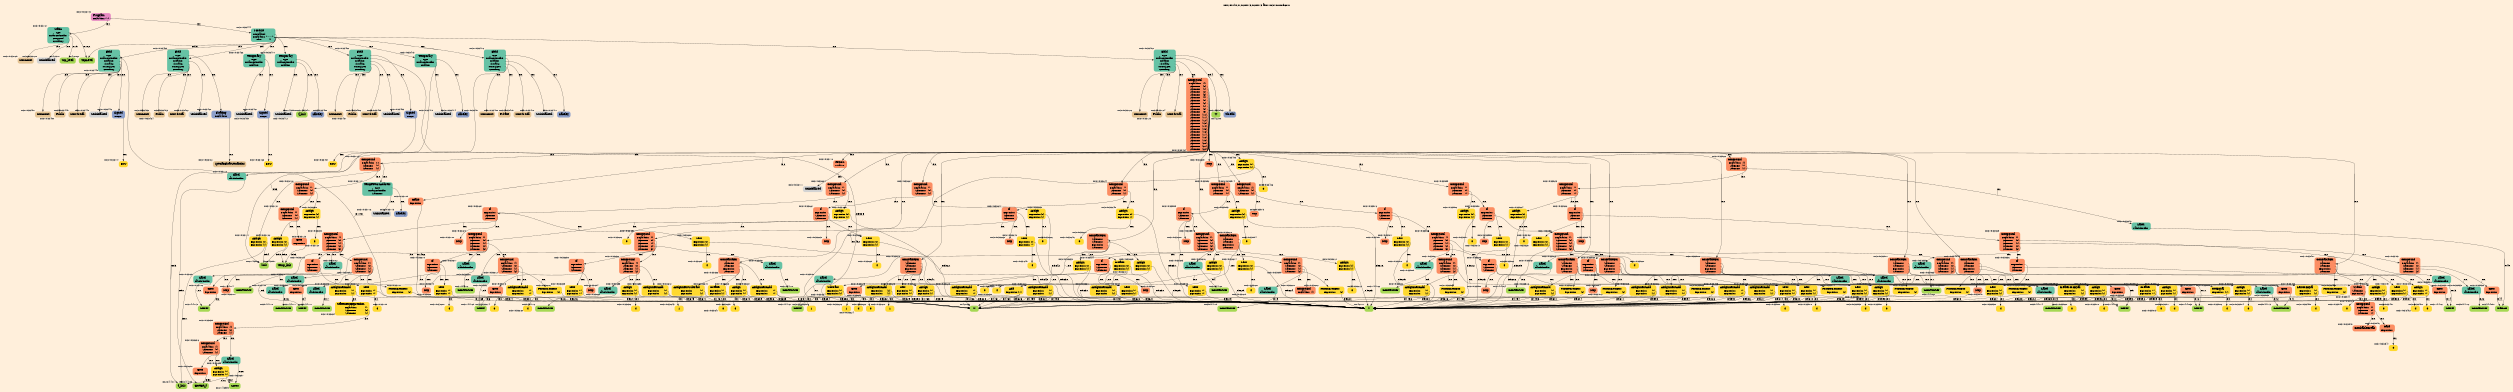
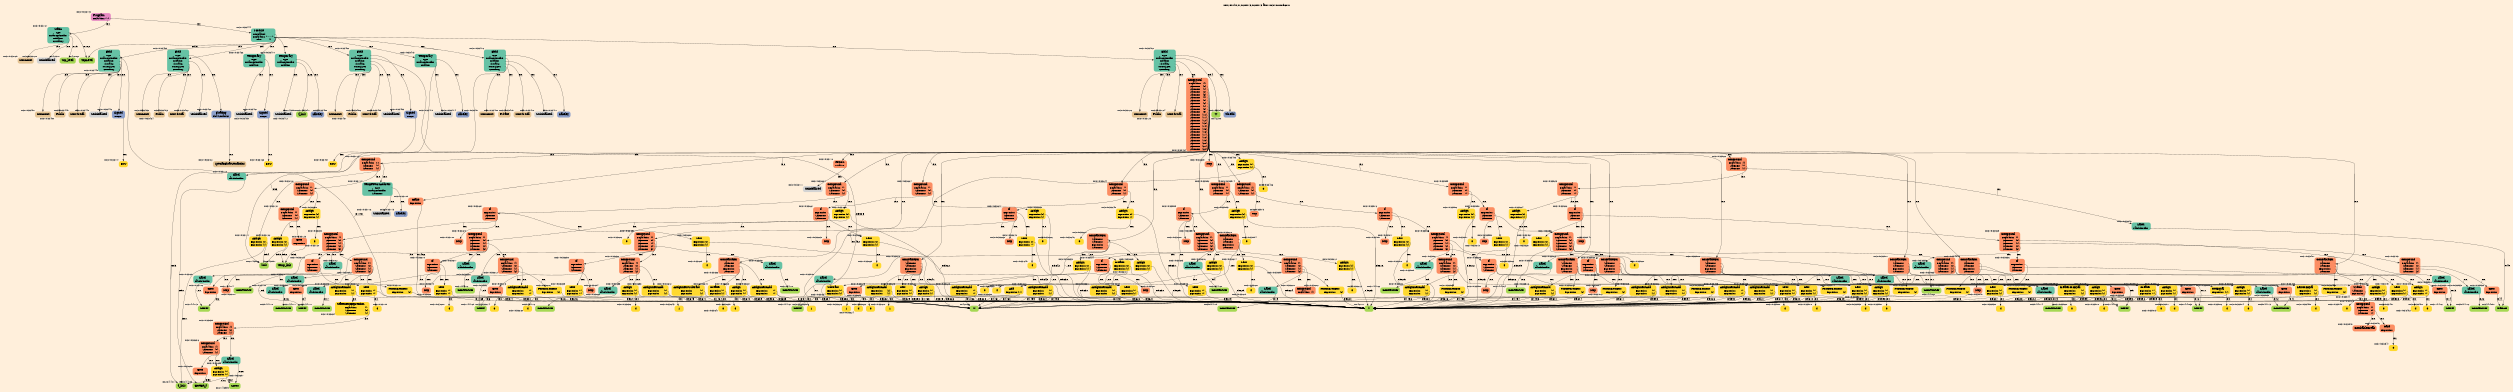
(58, 38) -> (58, 38)
(221, 116) -> (221, 116)
(1183, 302) -> (946, 298)
